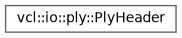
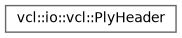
(91, 19) -> (91, 19)
